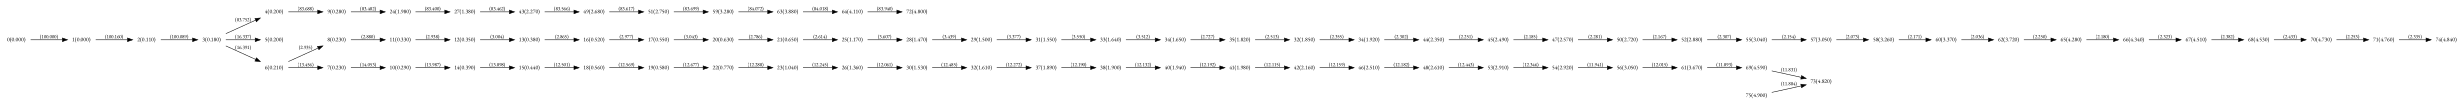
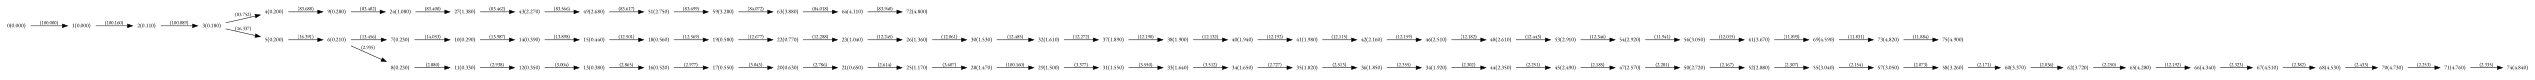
(400, 12) -> (400, 12)
(949, 37) -> (1015, 65)
(2103, 37) -> (2173, 65)
(1305, 40) -> (1372, 68)
(241, 53) -> (303, 40)
(1786, 89) -> (1918, 40)
